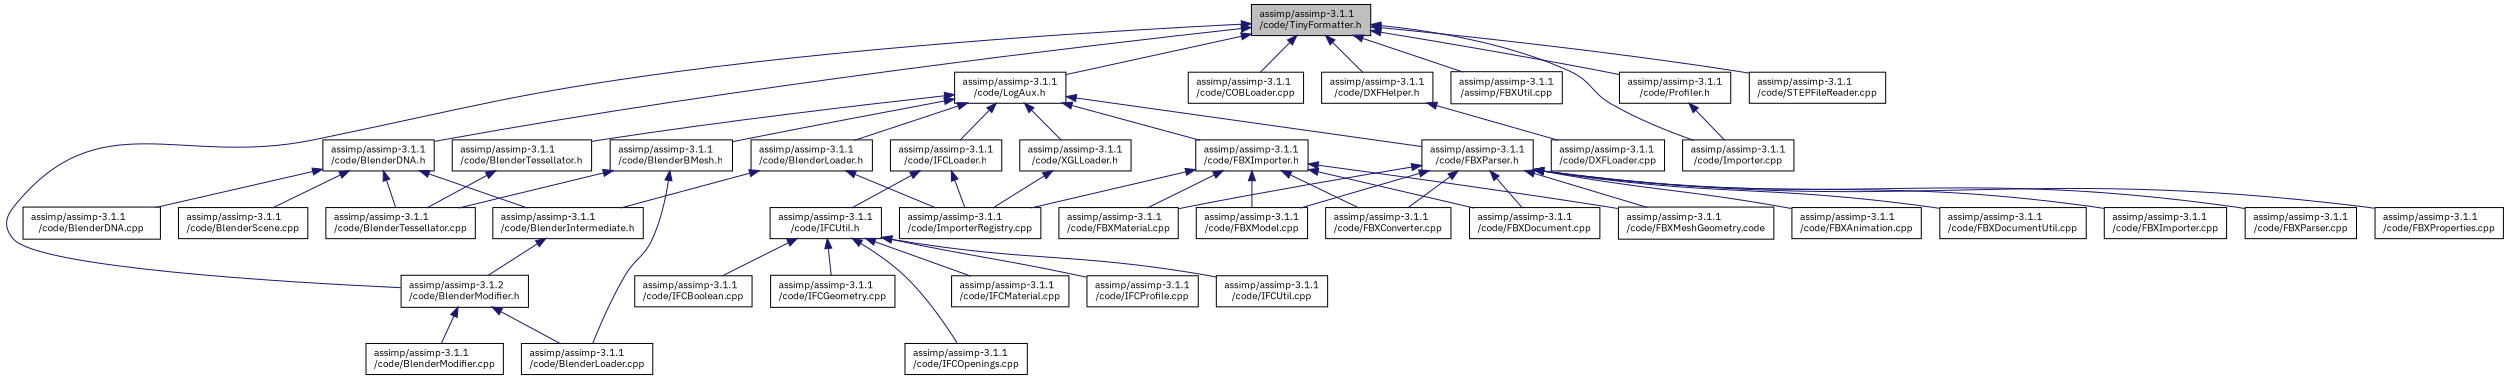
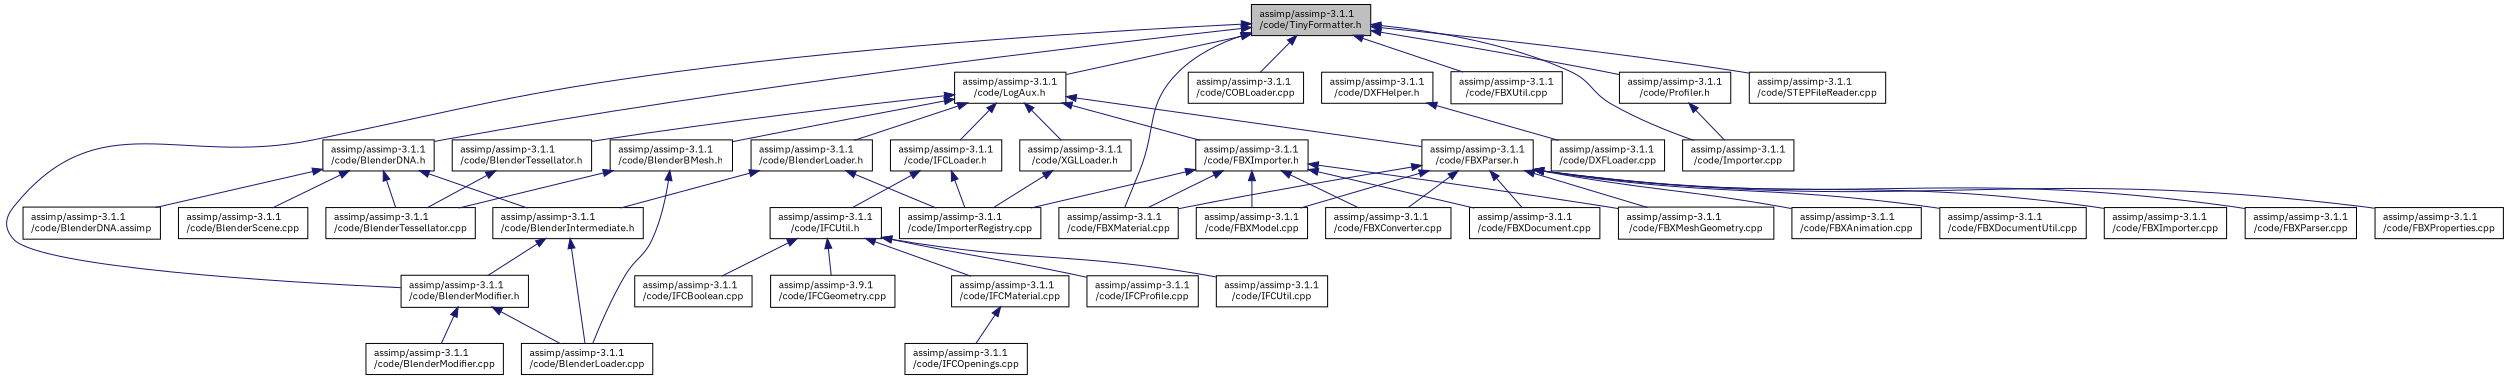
(1348, 57) -> (1158, 103)
(1507, 88) -> (1507, 88)
(92, 223) -> (92, 223)
(1696, 223) -> (1696, 223)
(916, 287) -> (985, 329)
(465, 291) -> (465, 291)
(833, 291) -> (833, 291)
none -> (578, 296)
